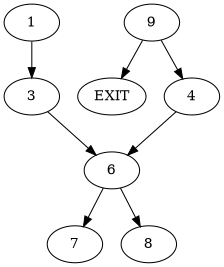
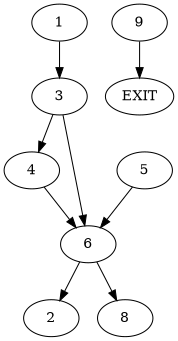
(169, 55) -> (48, 128)
none -> (145, 170)
(75, 244) -> (51, 318)
